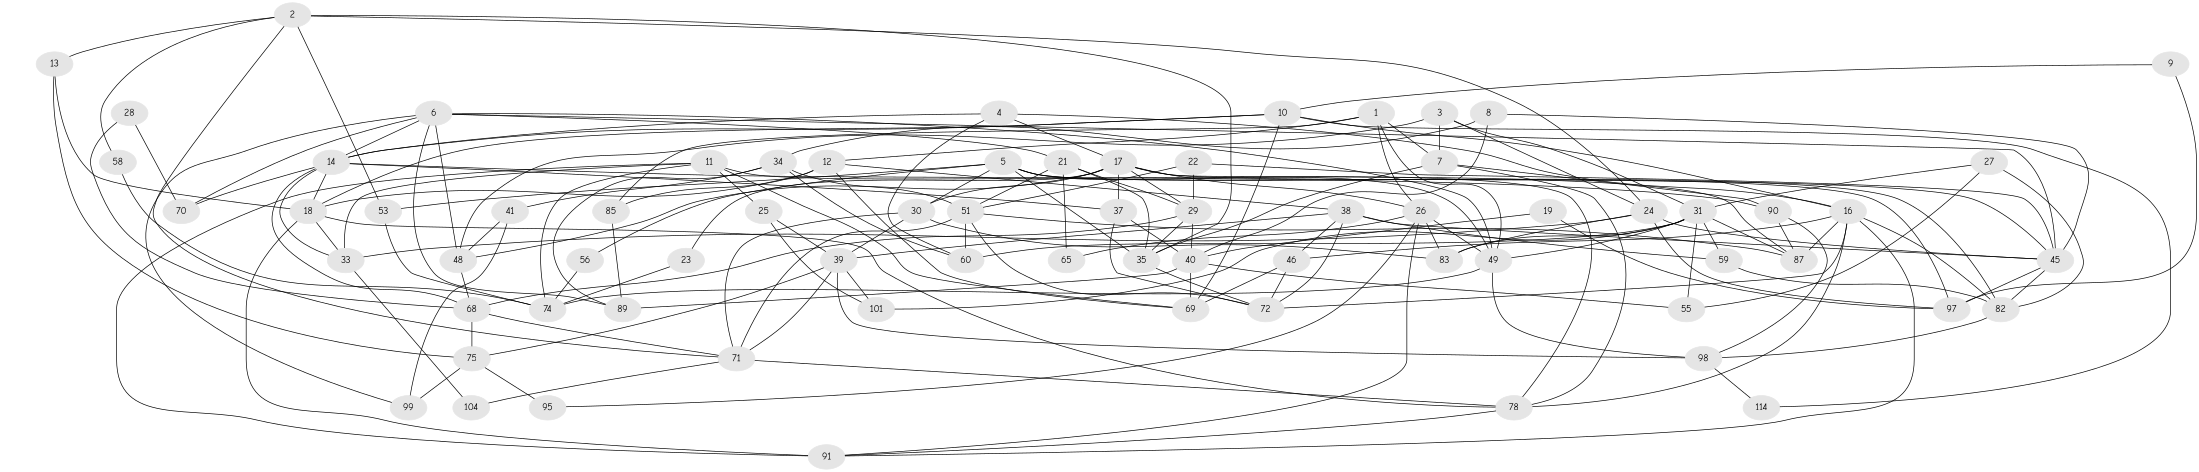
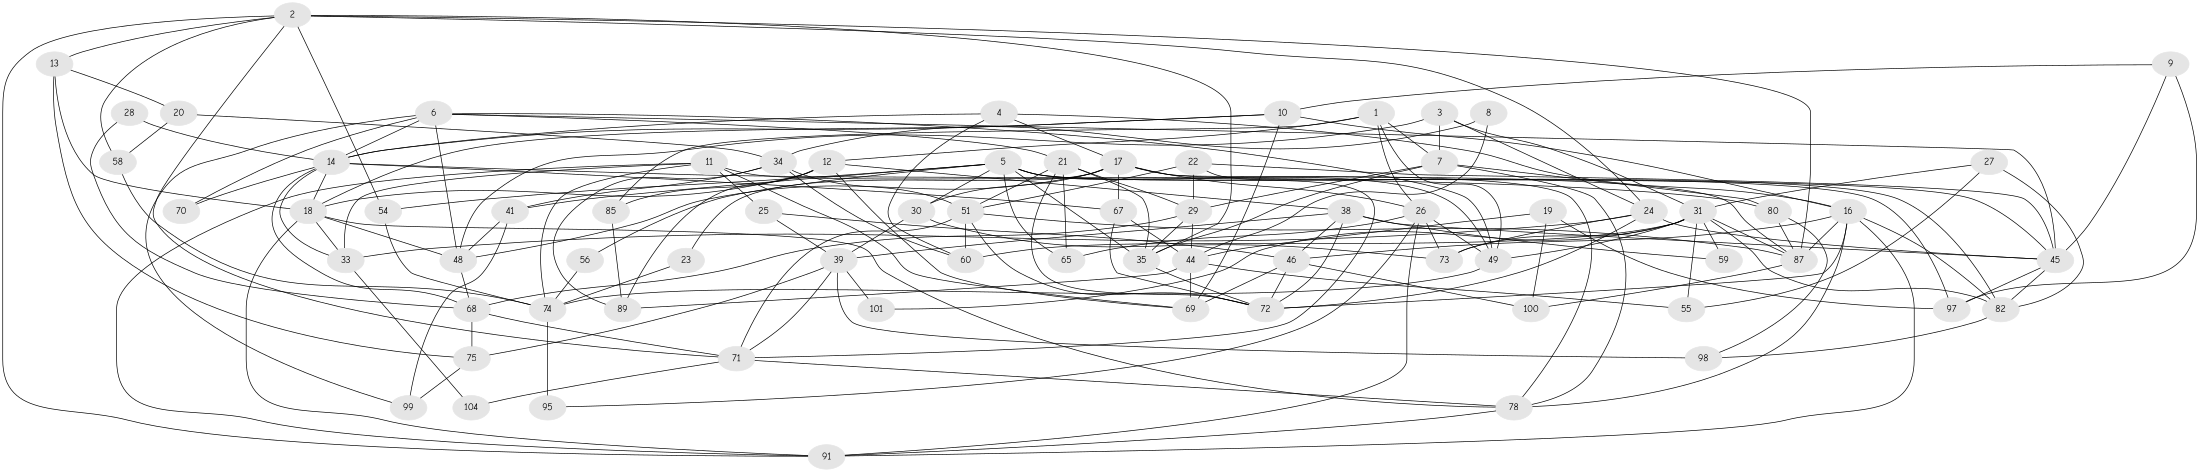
none -> (1133, 36)
none -> (179, 113)
(1846, 126) -> (2123, 168)
(156, 162) -> (227, 145)
none -> (756, 183)
(1156, 187) -> (1279, 193)
(383, 211) -> (383, 211)
(1118, 211) -> (1118, 211)
(1773, 211) -> (1773, 211)
none -> (1019, 222)
none -> (383, 236)
(749, 242) -> (1185, 338)
(1191, 261) -> (1191, 261)
(1444, 261) -> (1444, 261)
(808, 267) -> (991, 231)
(436, 275) -> (686, 216)
(1715, 279) -> (1466, 286)
(1863, 284) -> (1839, 290)
none -> (1075, 288)
none -> (1531, 310)
(1568, 344) -> none
(510, 383) -> (548, 359)
(1761, 408) -> none
none -> (109, 416)
